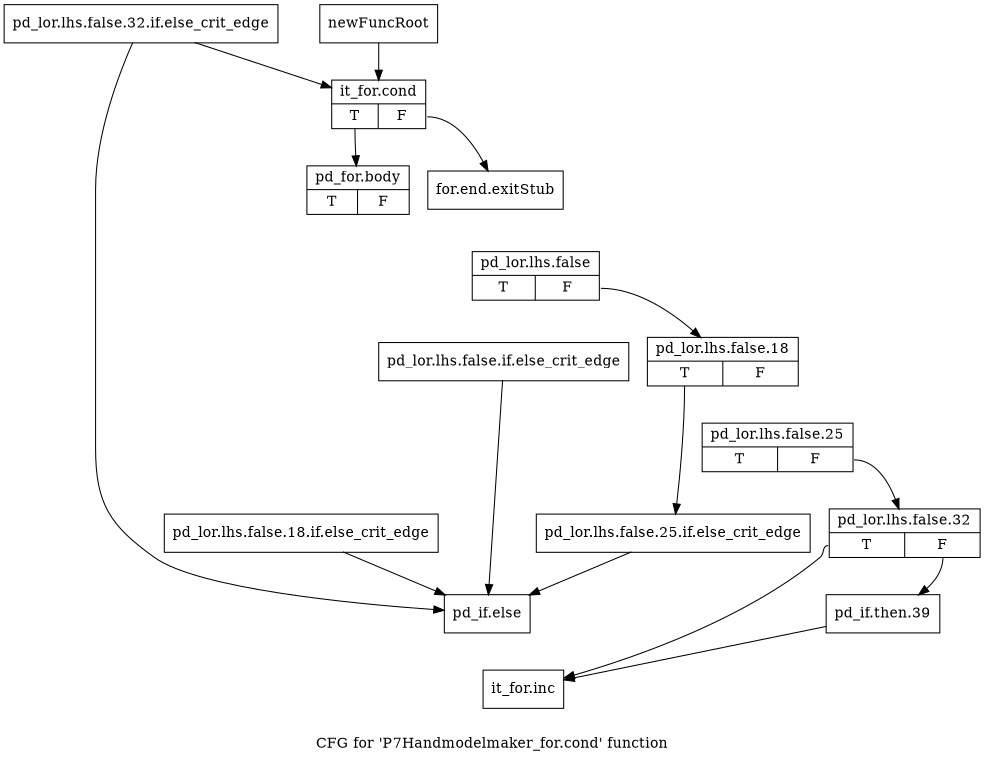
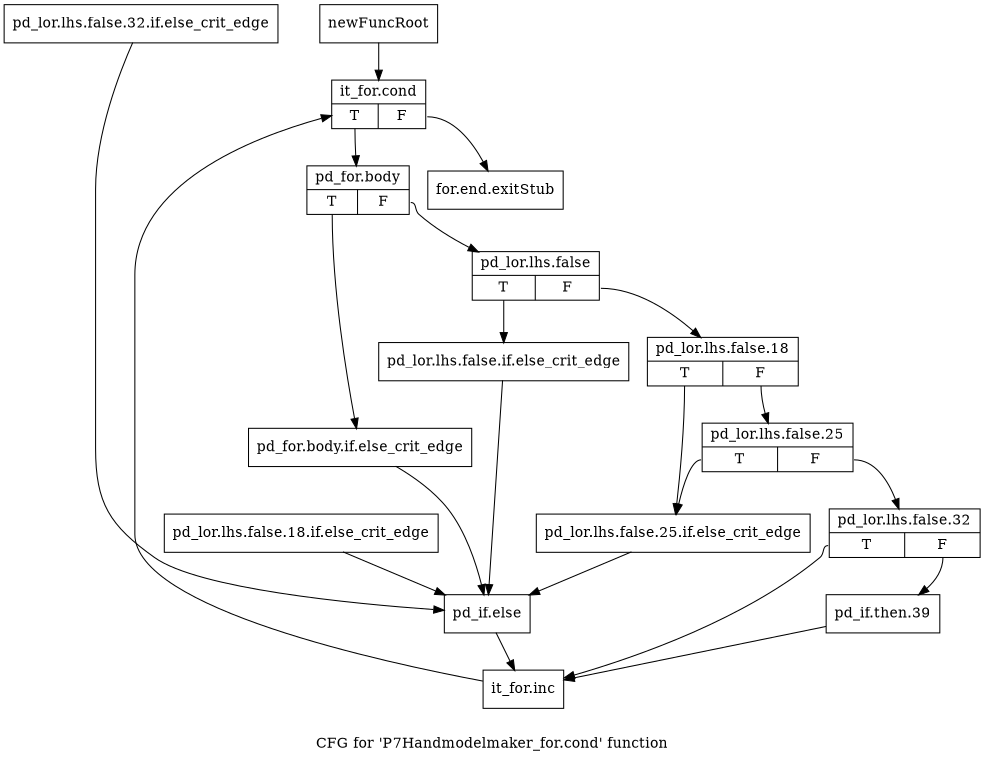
(258, 63) -> (135, 470)
none -> (437, 228)
none -> (504, 316)
none -> (762, 400)
none -> (360, 447)
none -> (686, 479)
none -> (503, 647)
